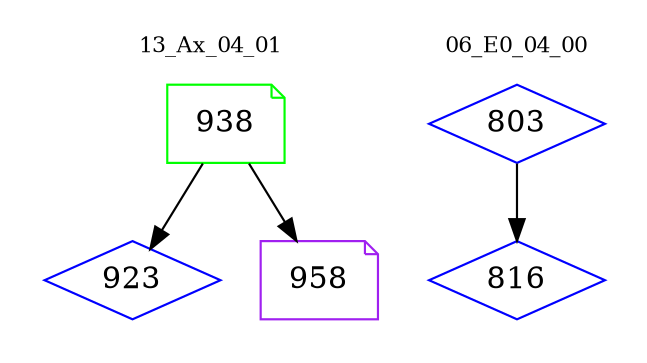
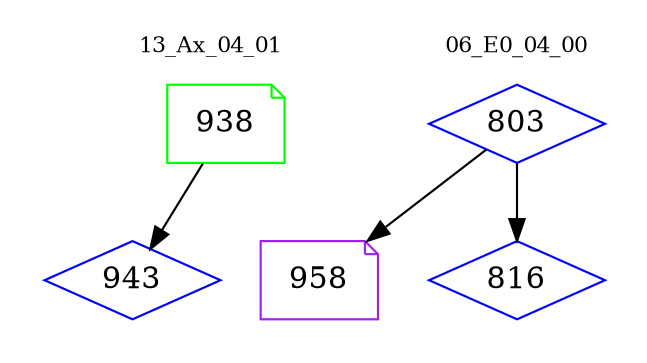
(267, 193) -> (436, 188)
(133, 280) -> (133, 280)
